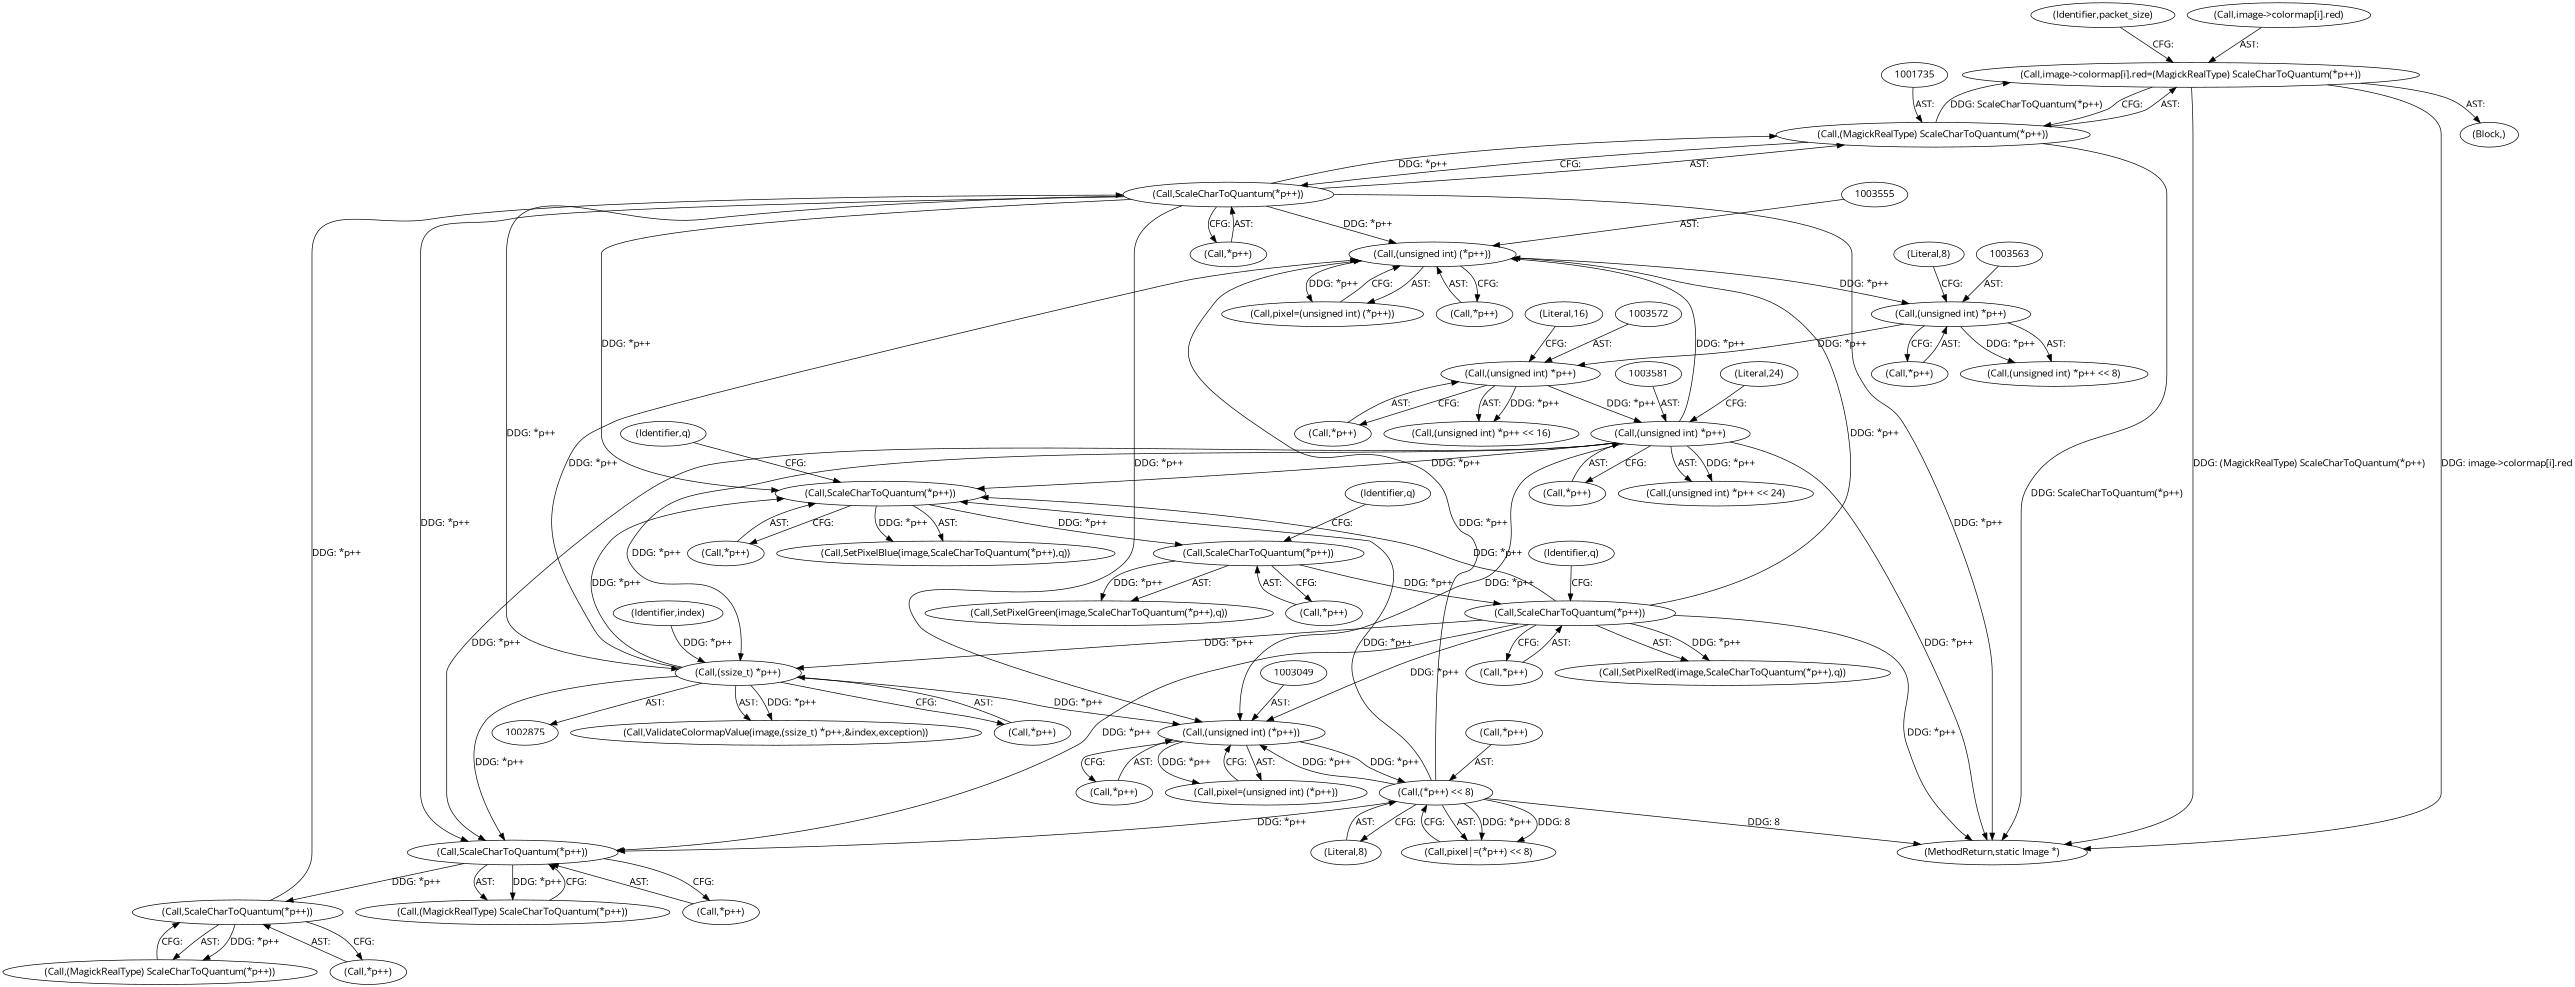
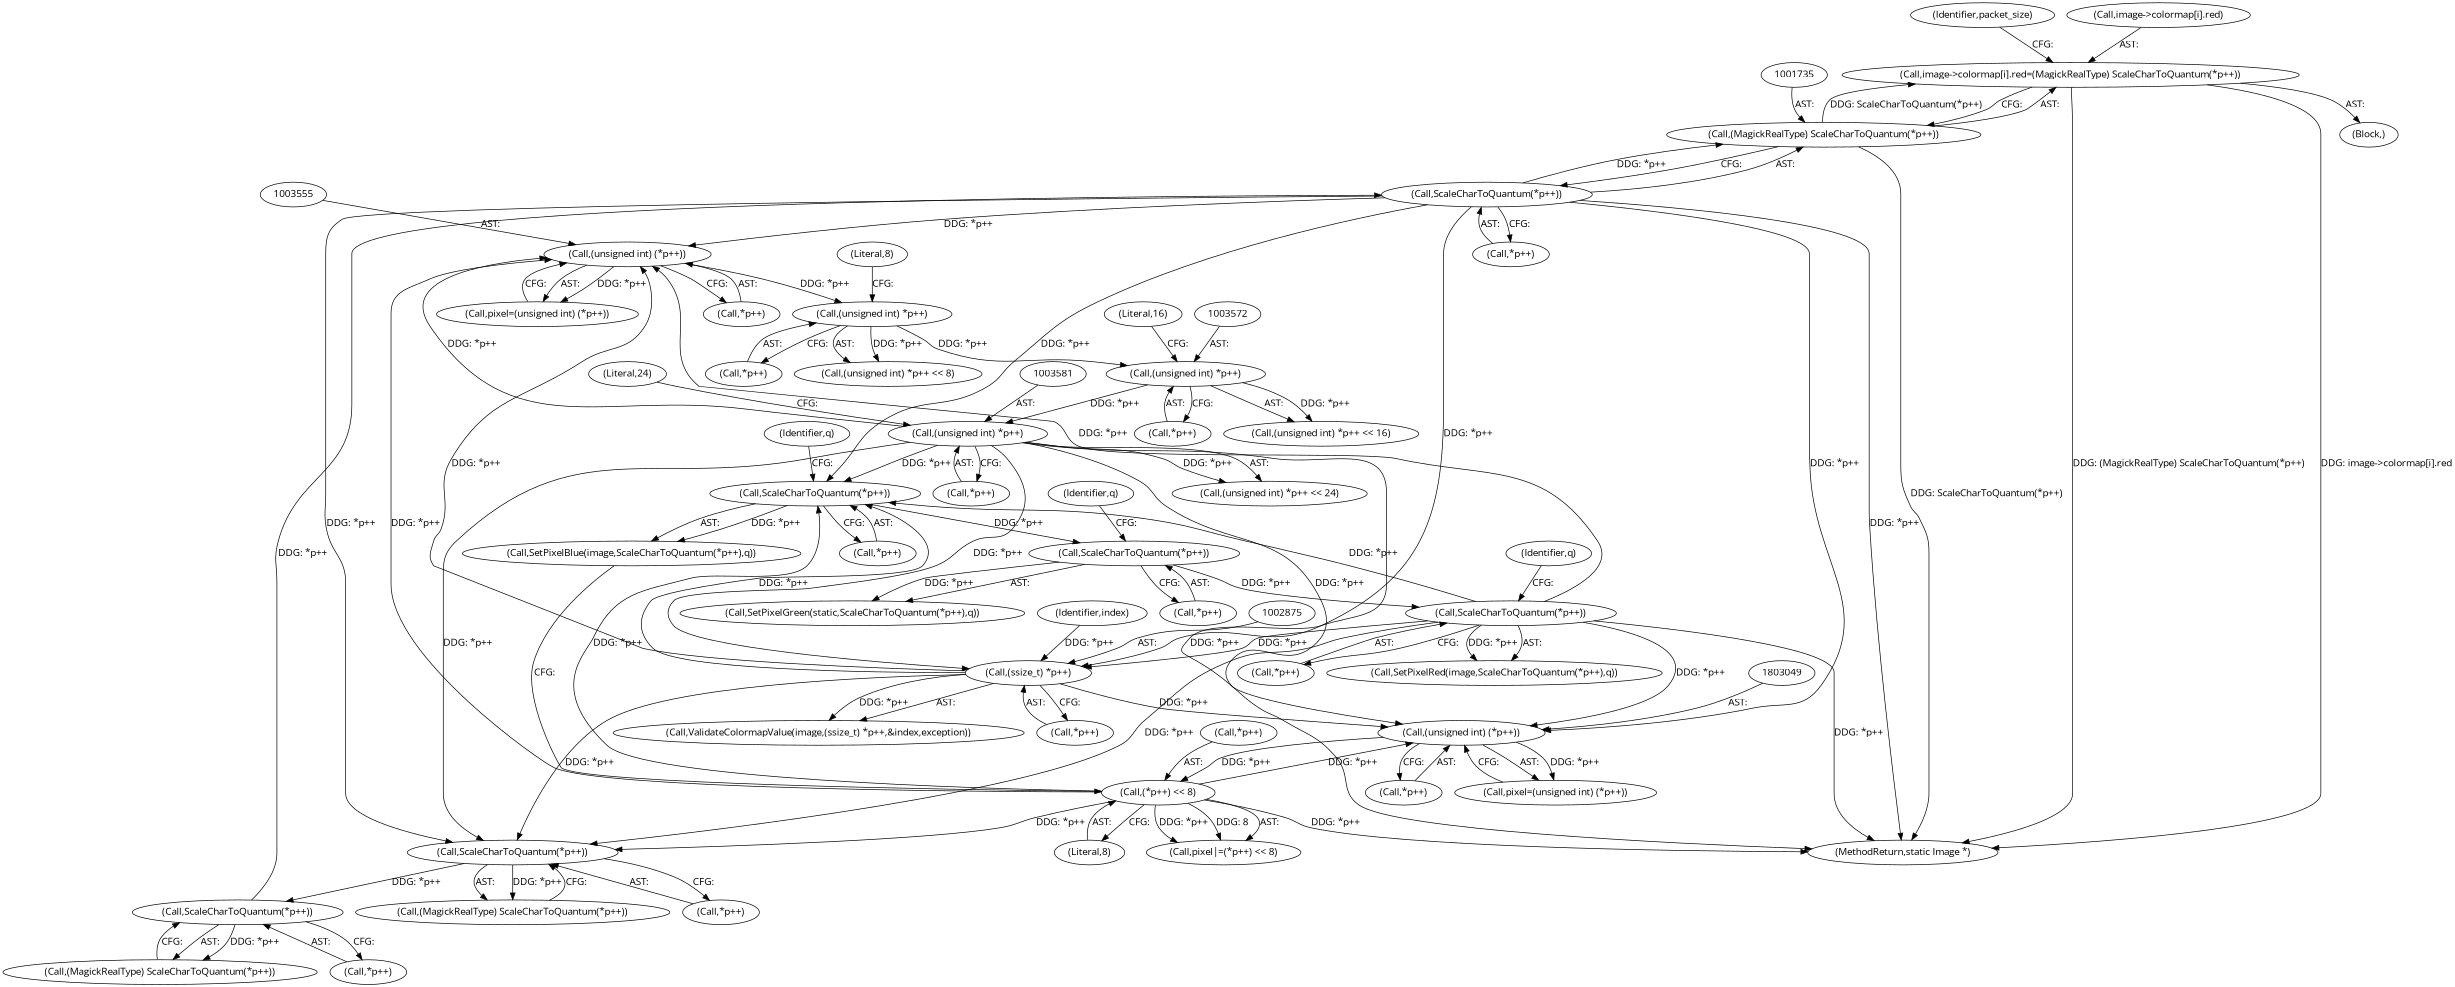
(2009, 254) -> none
(1099, 613) -> (852, 613)
(1294, 673) -> (1782, 673)
(629, 703) -> (1164, 632)
(1764, 823) -> (1336, 823)
(1425, 830) -> (549, 744)
